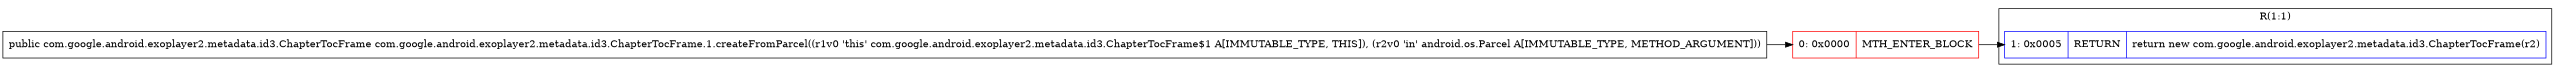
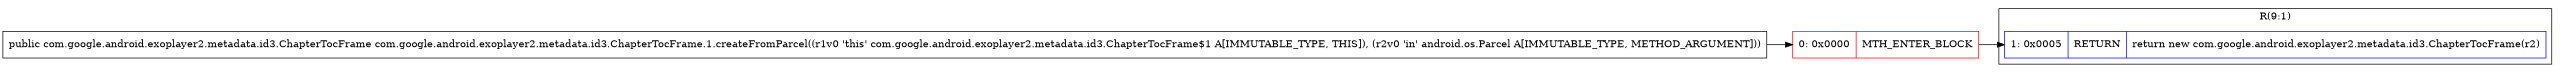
(2275, 17) -> (2275, 17)
